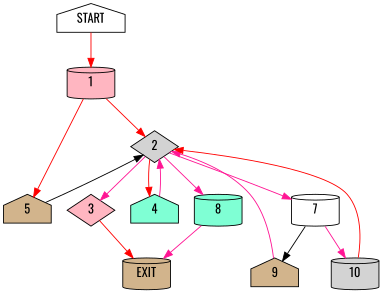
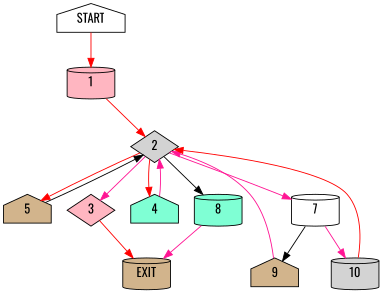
(60, 144) -> (94, 174)
(180, 172) -> (180, 172)
